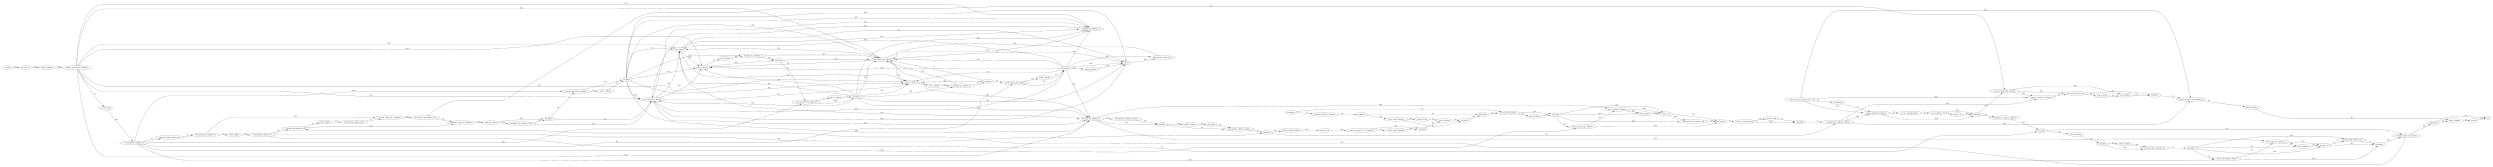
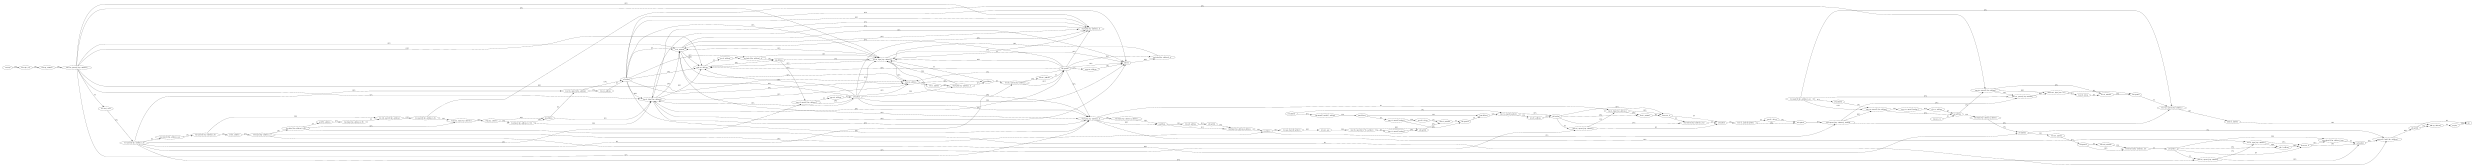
(1947, 114) -> none
(1363, 143) -> (1351, 144)
